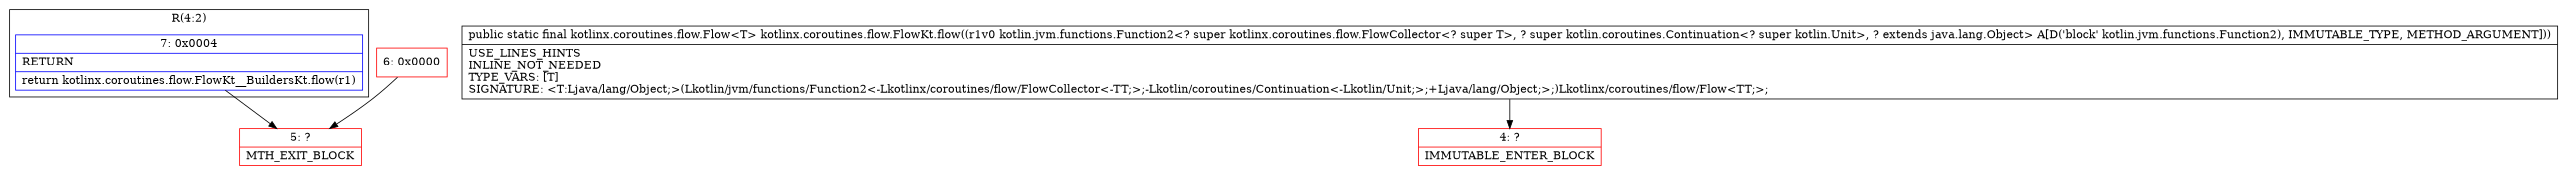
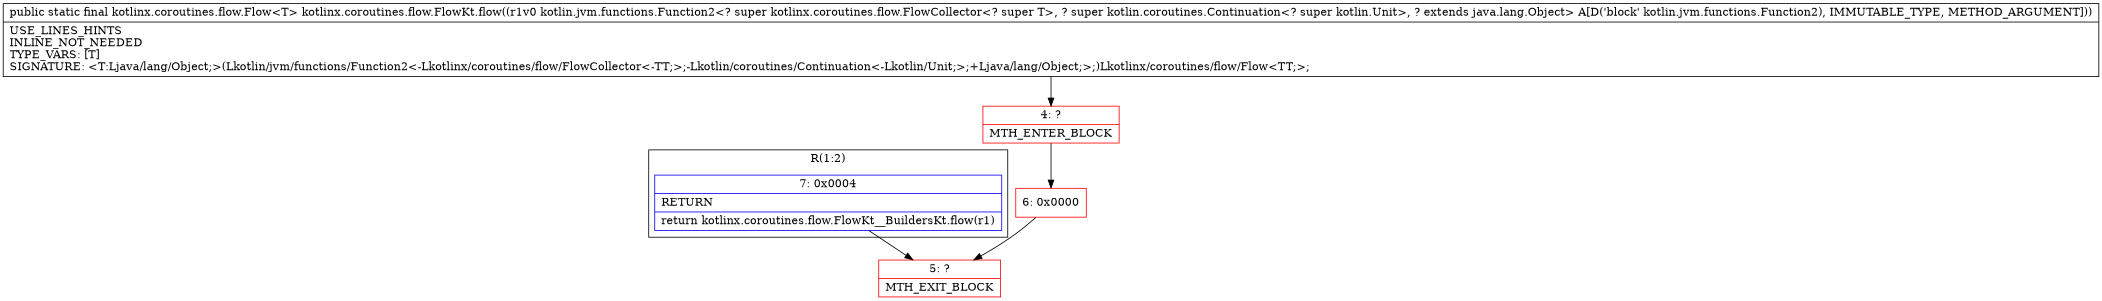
(189, 19) -> (828, 159)
(1510, 156) -> (1051, 133)
none -> (1051, 161)
